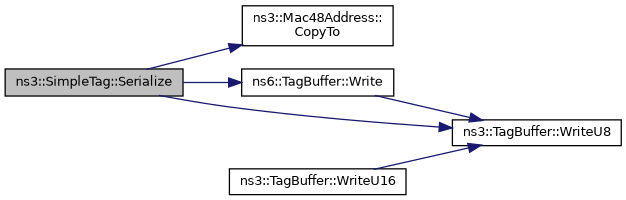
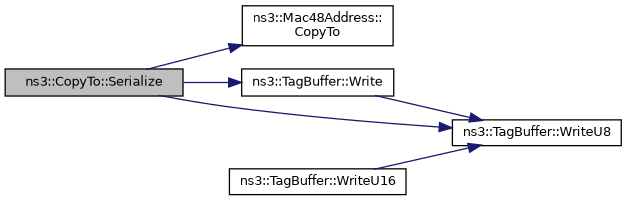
(94, 82) -> (94, 82)
(318, 82) -> (318, 82)
